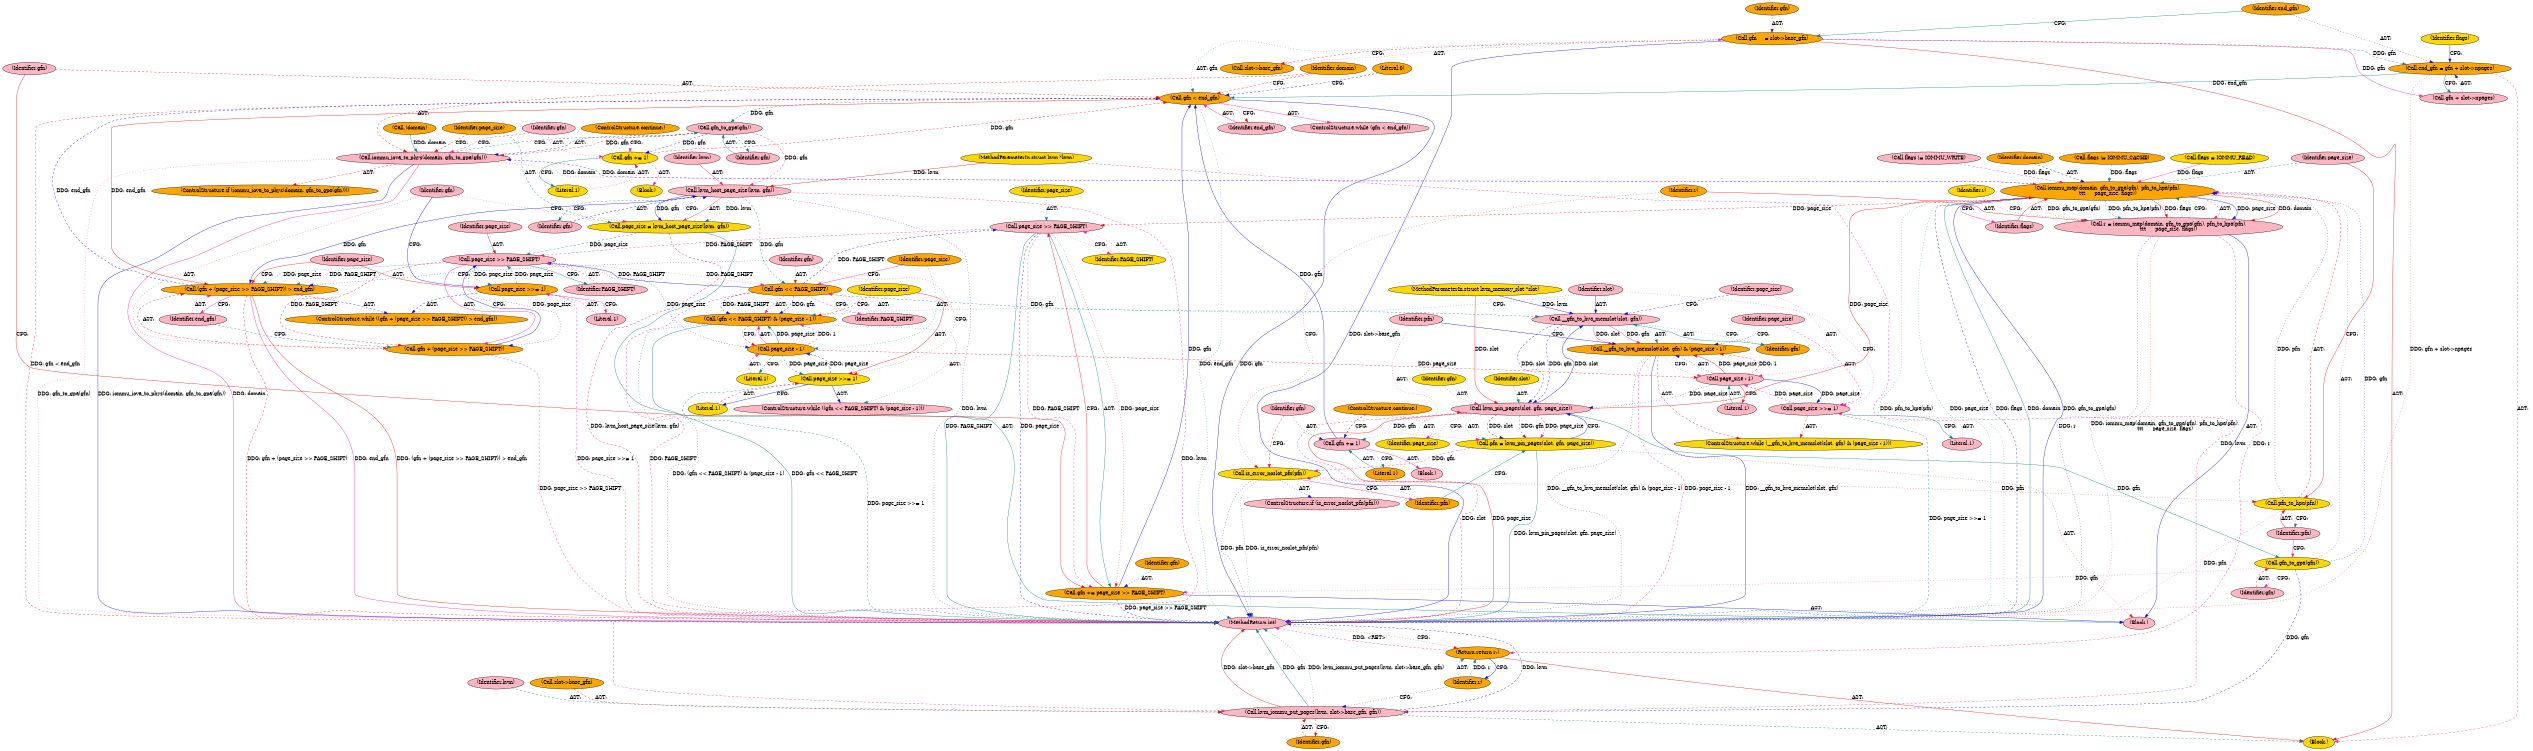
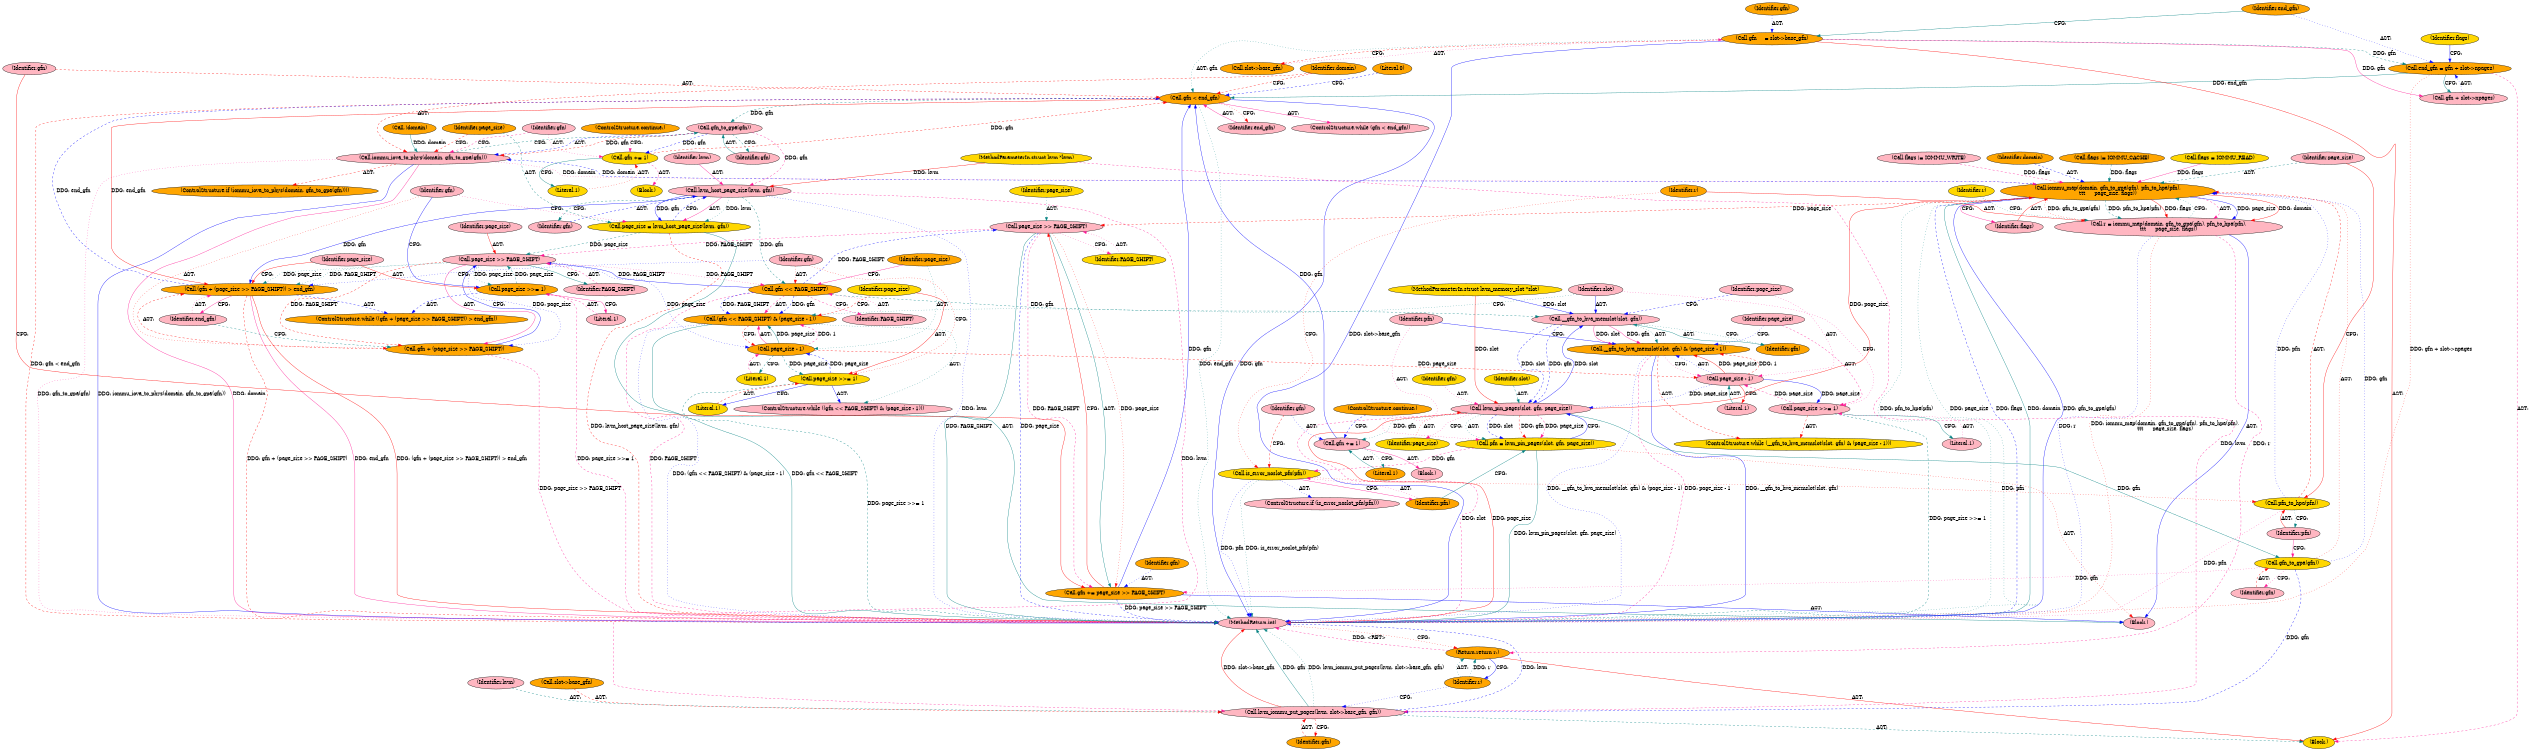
(686, 207) -> (686, 207)
(1555, 305) -> (1555, 305)
